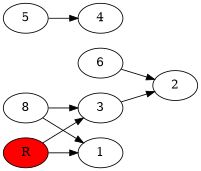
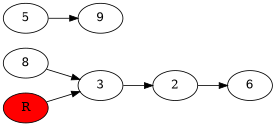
(100, 18) -> (100, 18)
(134, 73) -> (209, 86)
(100, 153) -> none
